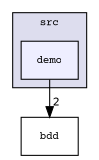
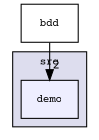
(50, 94) -> (50, 58)
